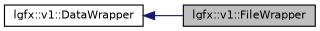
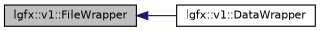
(169, 16) -> (162, 16)
